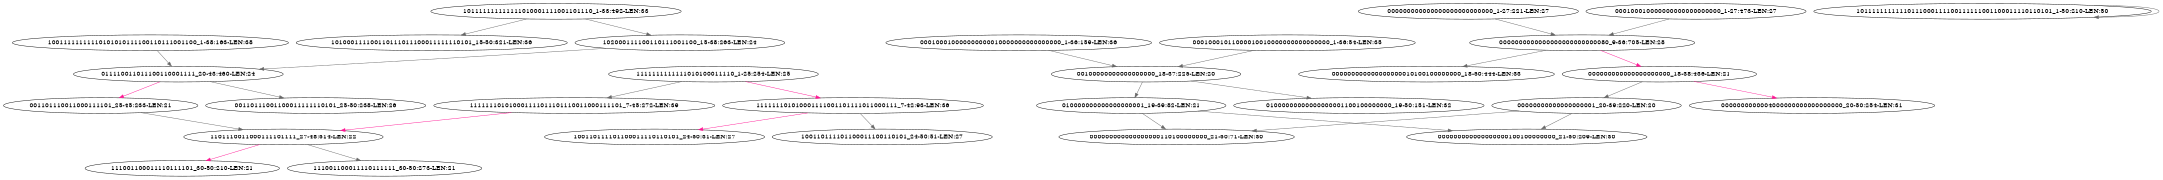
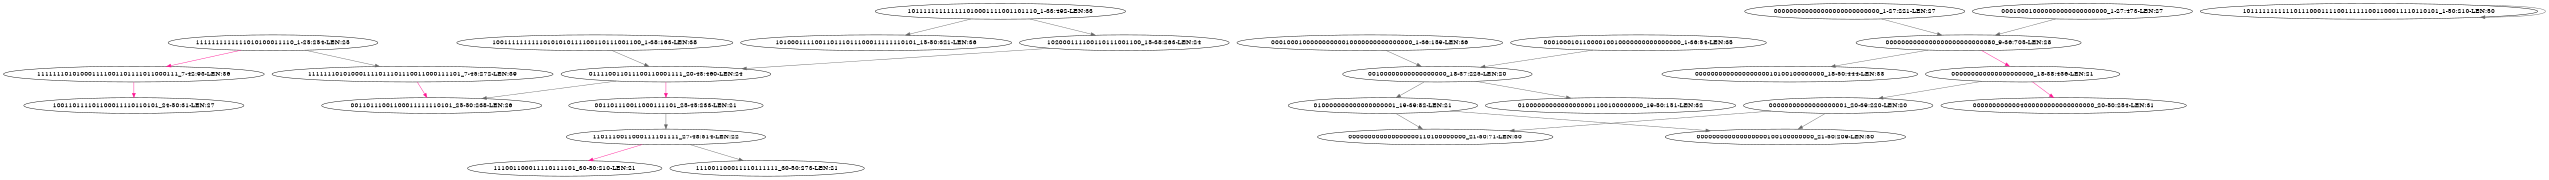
(428, 121) -> (421, 88)
(882, 137) -> none
